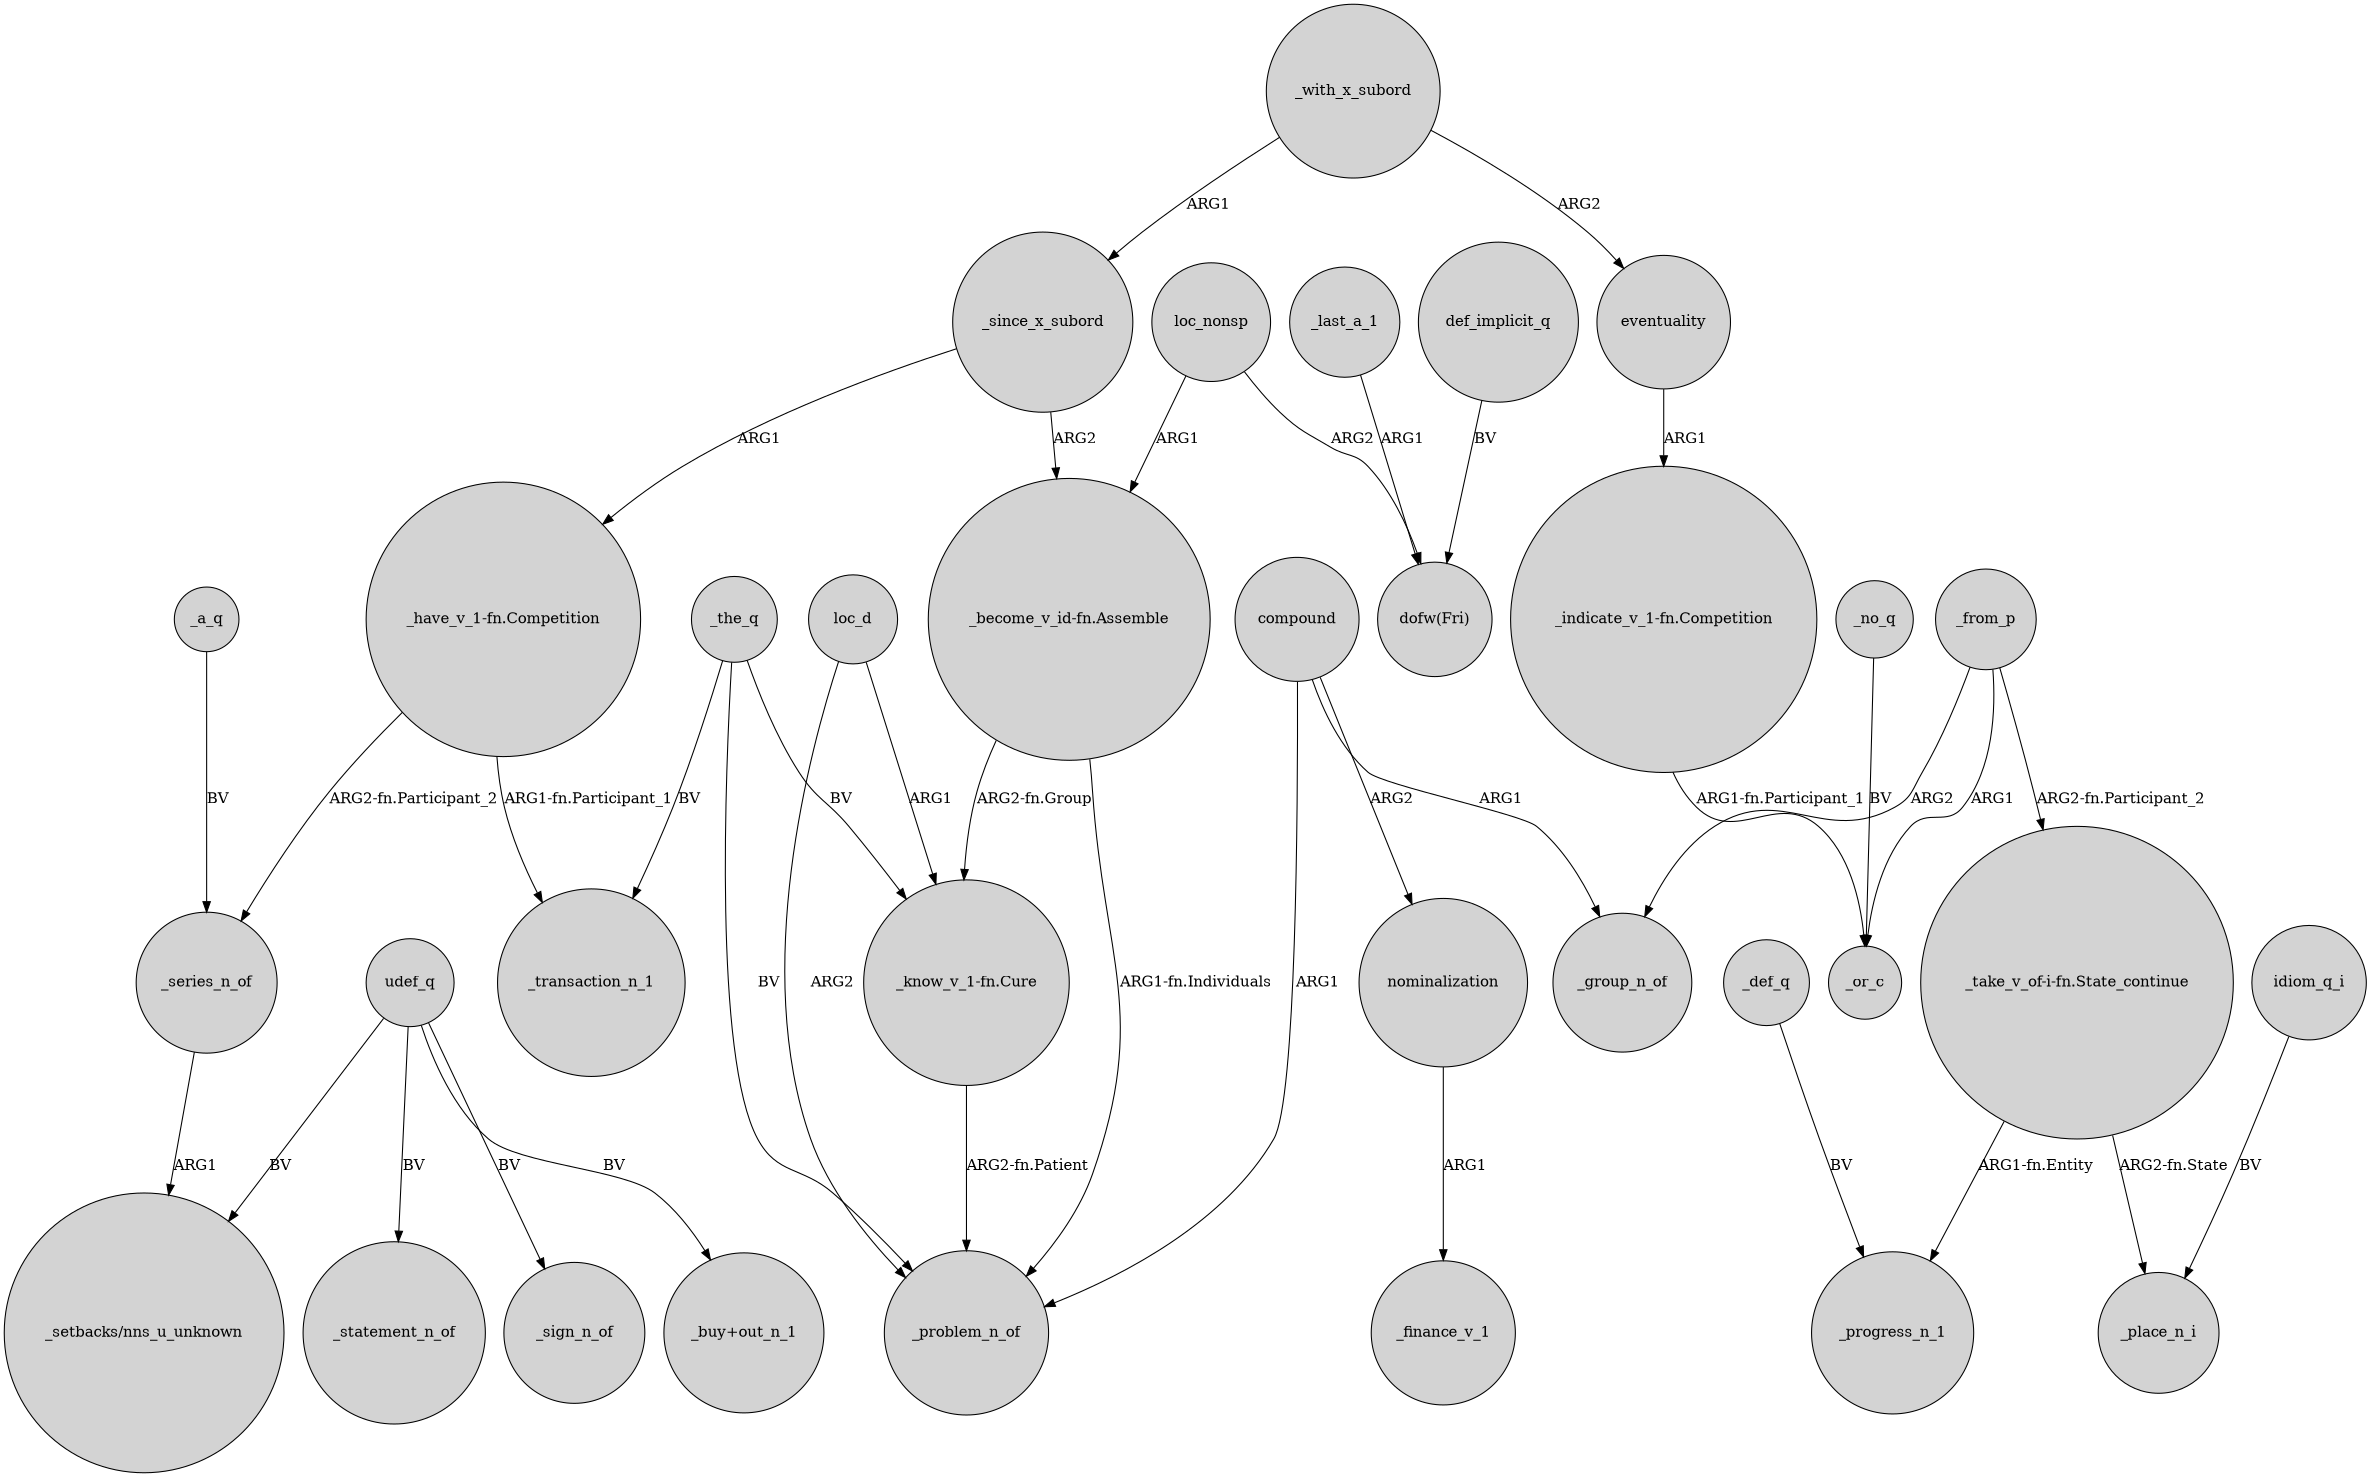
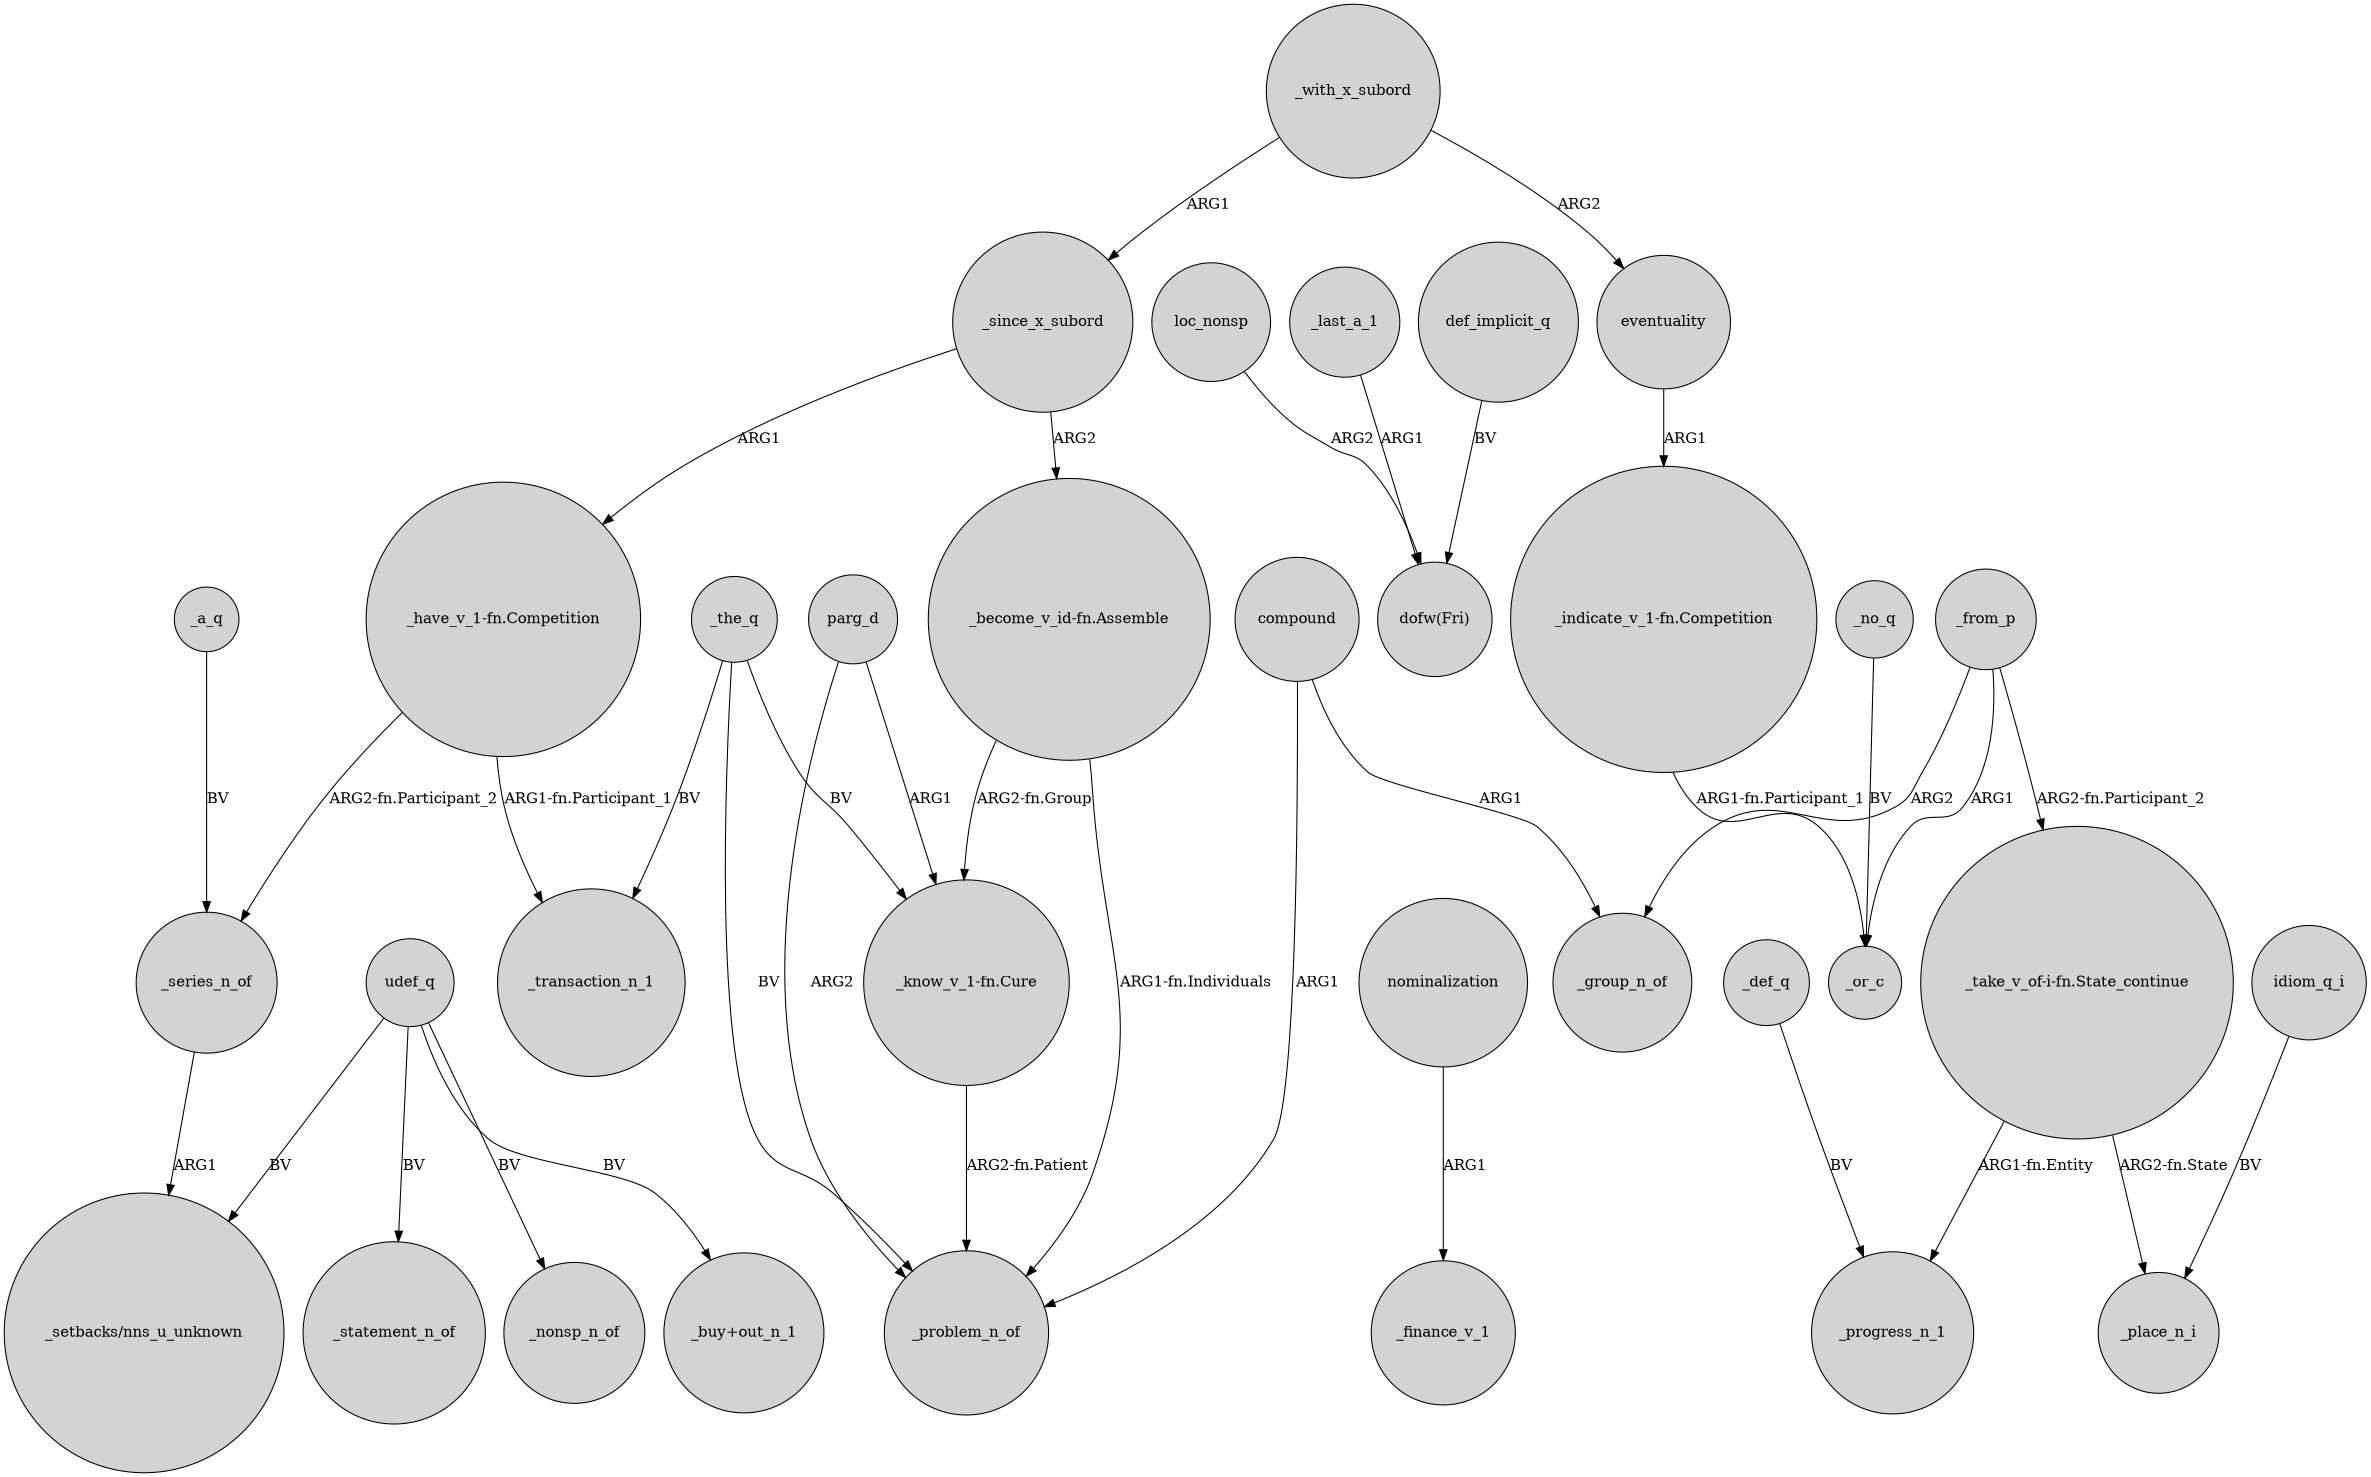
(1160, 429) -> none
(853, 619) -> (853, 619)
(1364, 786) -> none
(574, 1333) -> (574, 1333)
